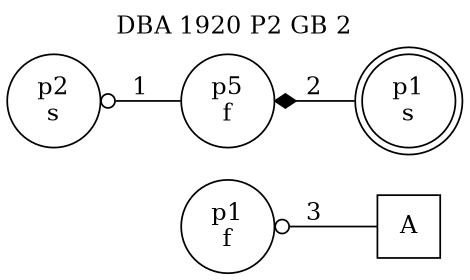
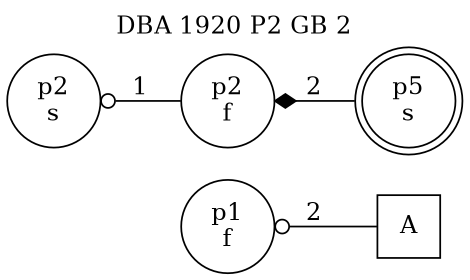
(228, 101) -> (228, 101)
(409, 101) -> (409, 101)
(315, 213) -> (315, 213)
